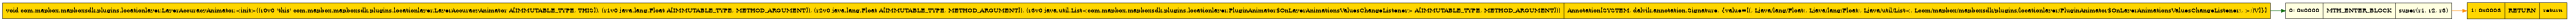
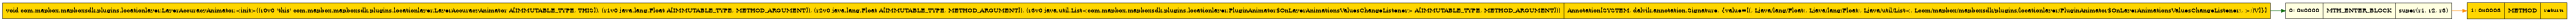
(2522, 11) -> (2523, 11)
